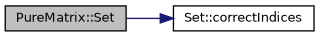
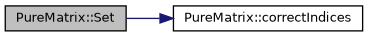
(244, 18) -> (268, 18)
